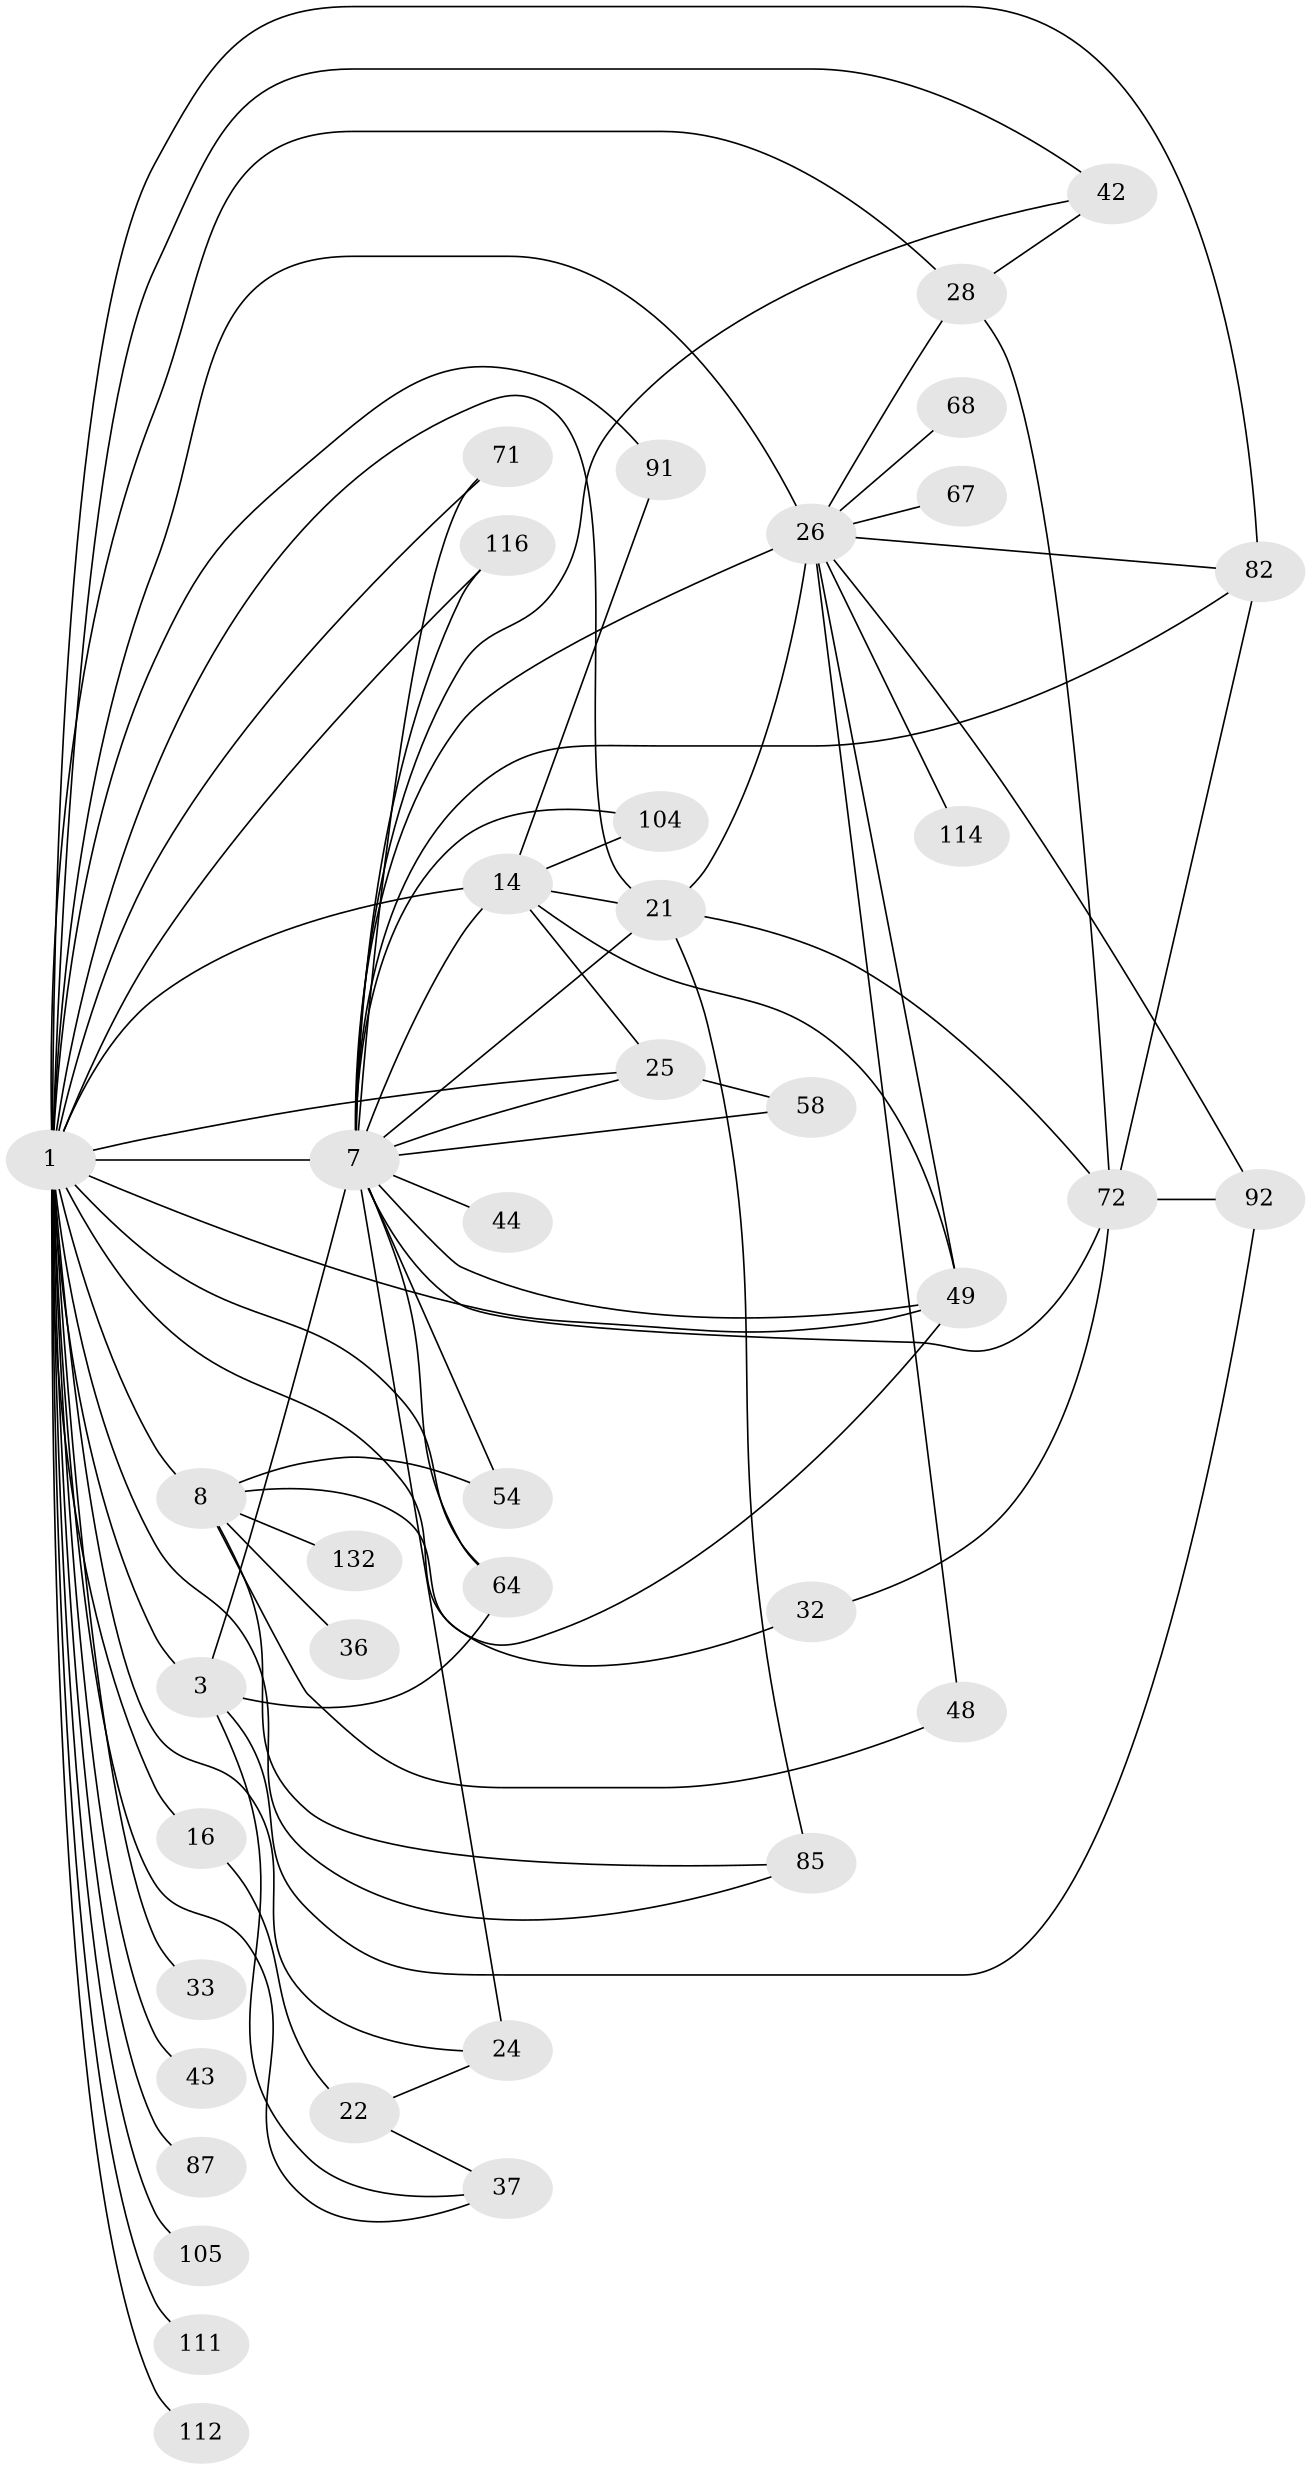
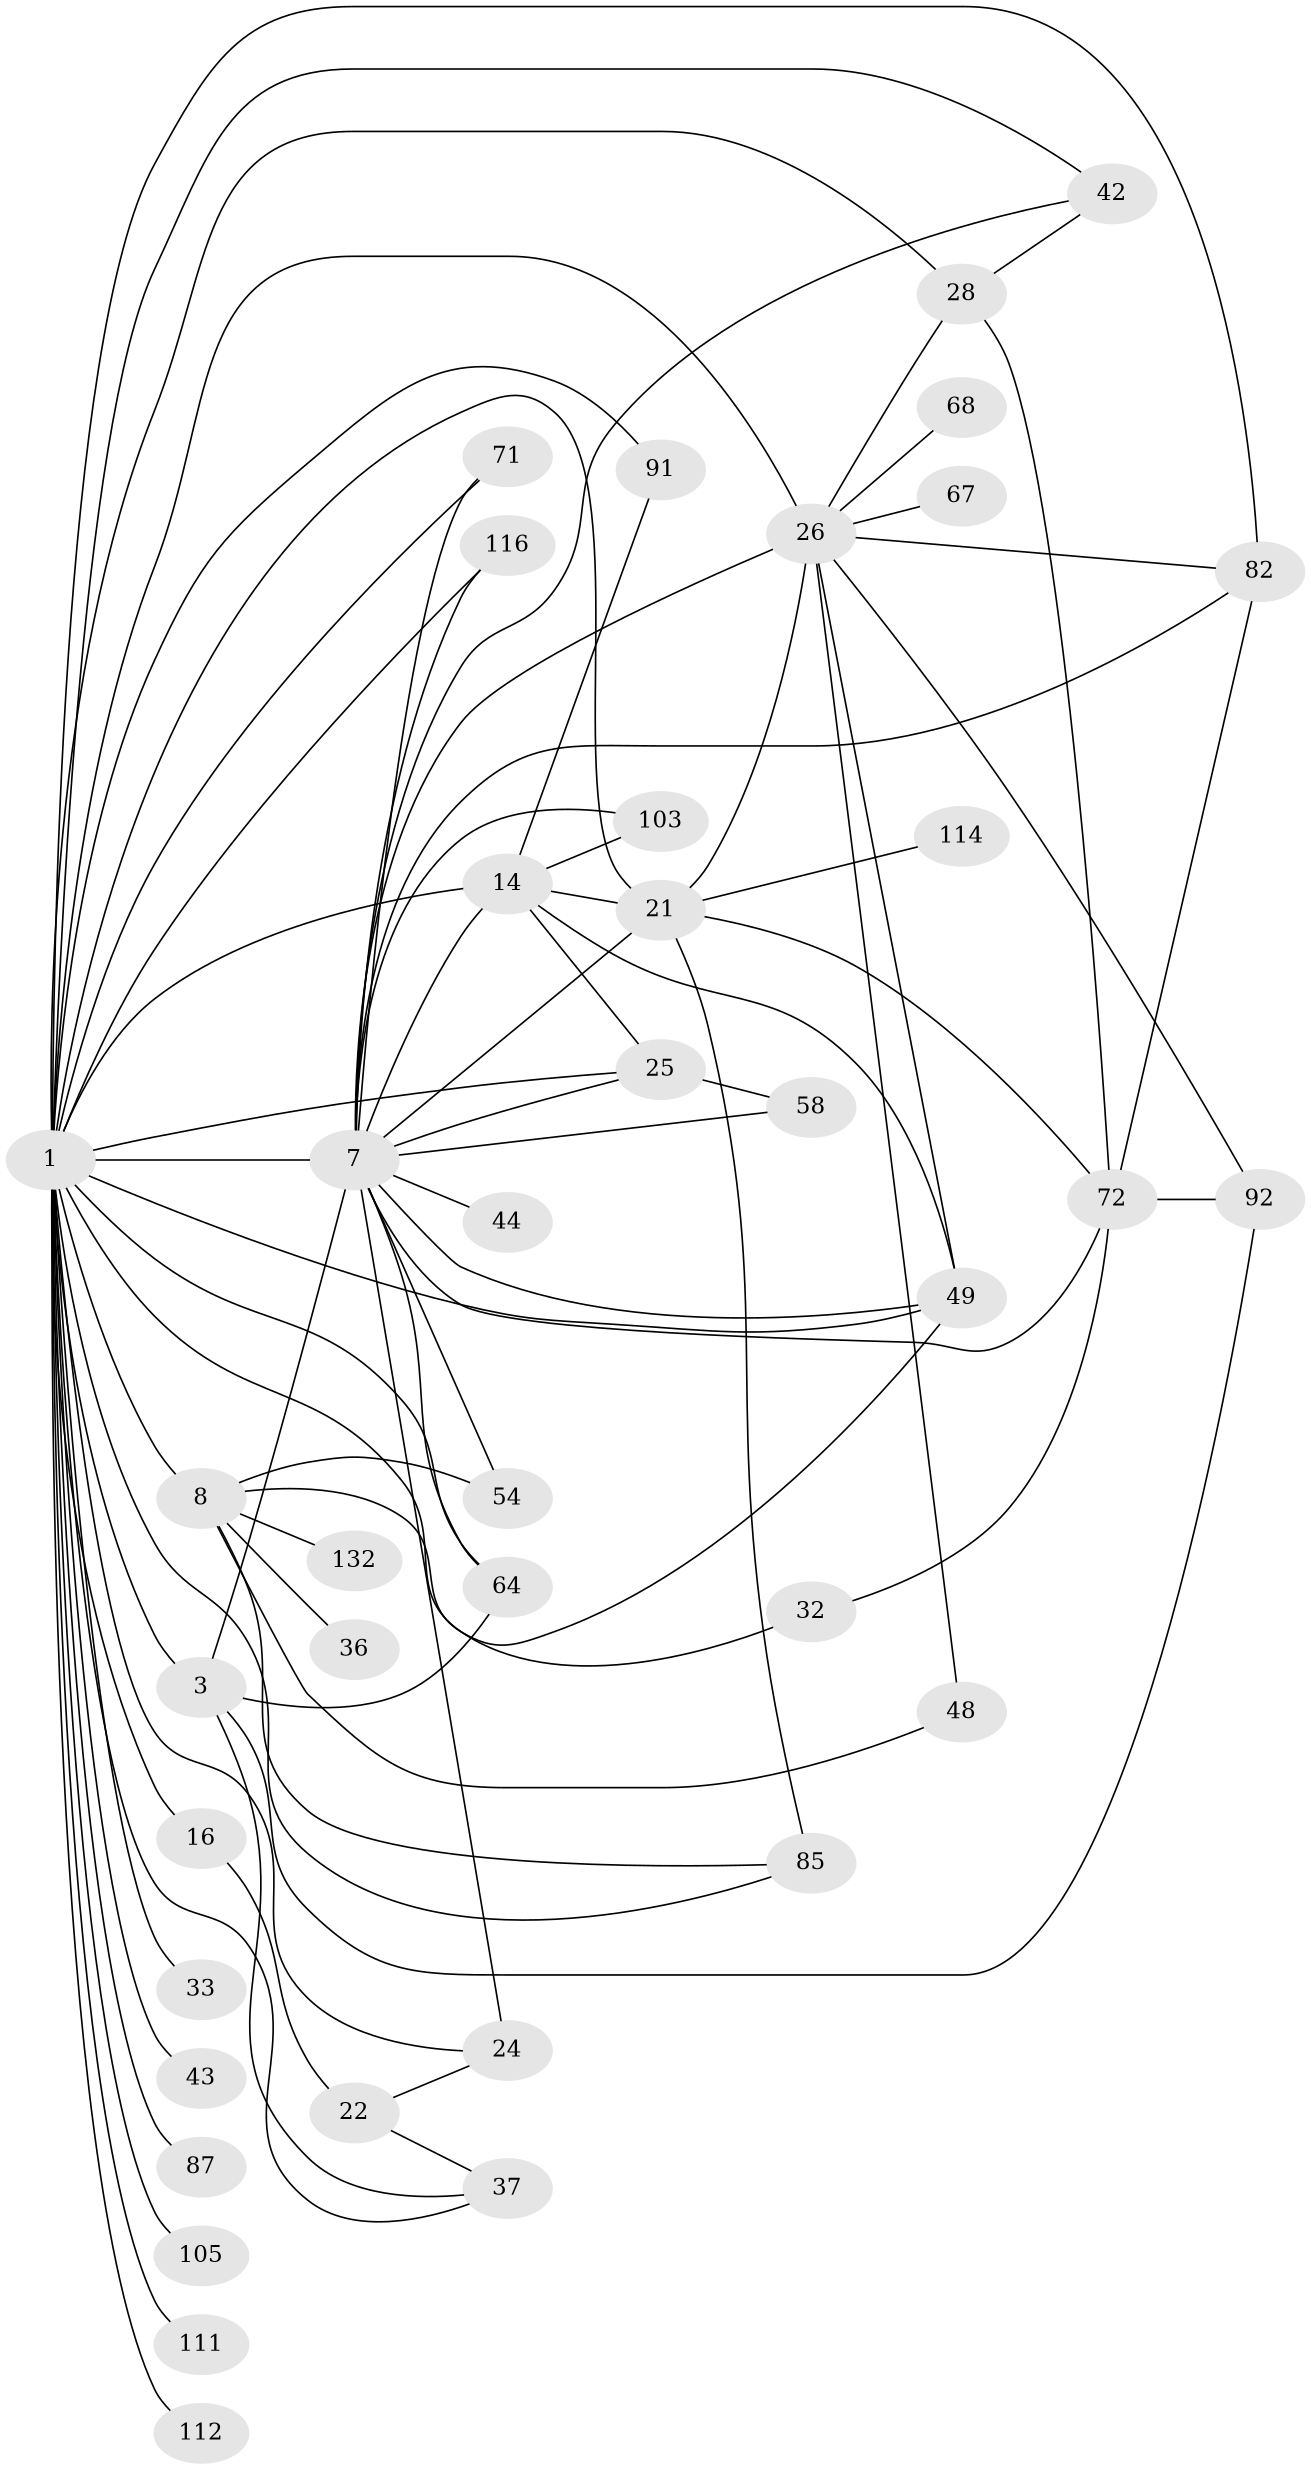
(886, 685) -> (810, 874)
(661, 822) -> (661, 822)
